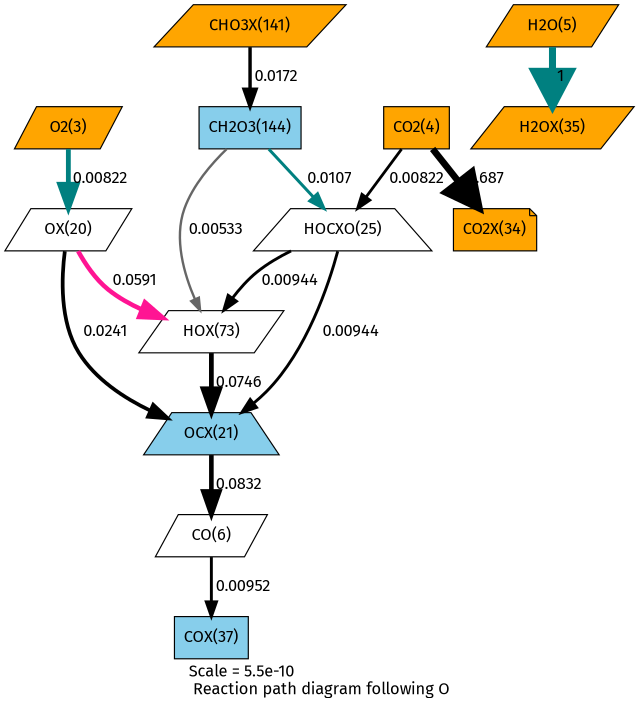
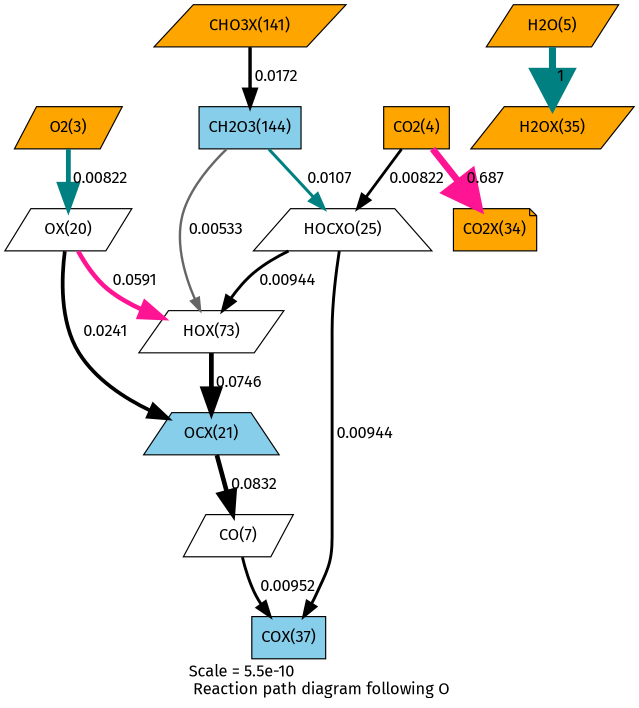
(446, 165) -> (446, 165)
(306, 334) -> (332, 429)
(211, 536) -> (238, 536)
